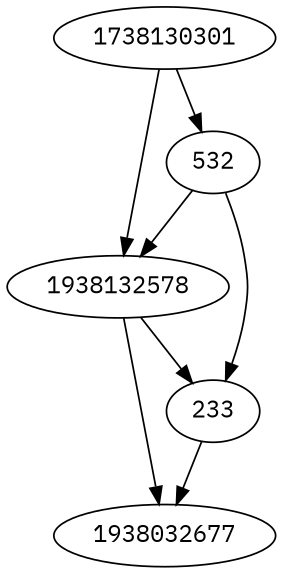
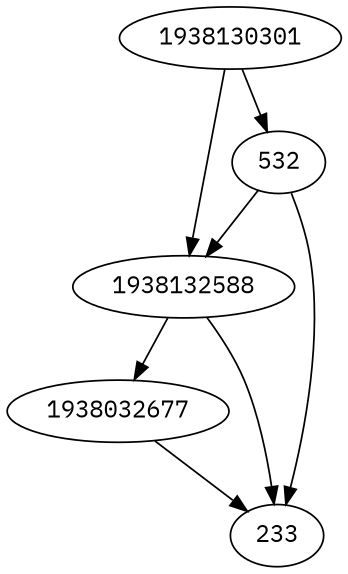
(165, 38) -> (230, 38)
(118, 287) -> (184, 287)
(192, 465) -> (194, 471)
